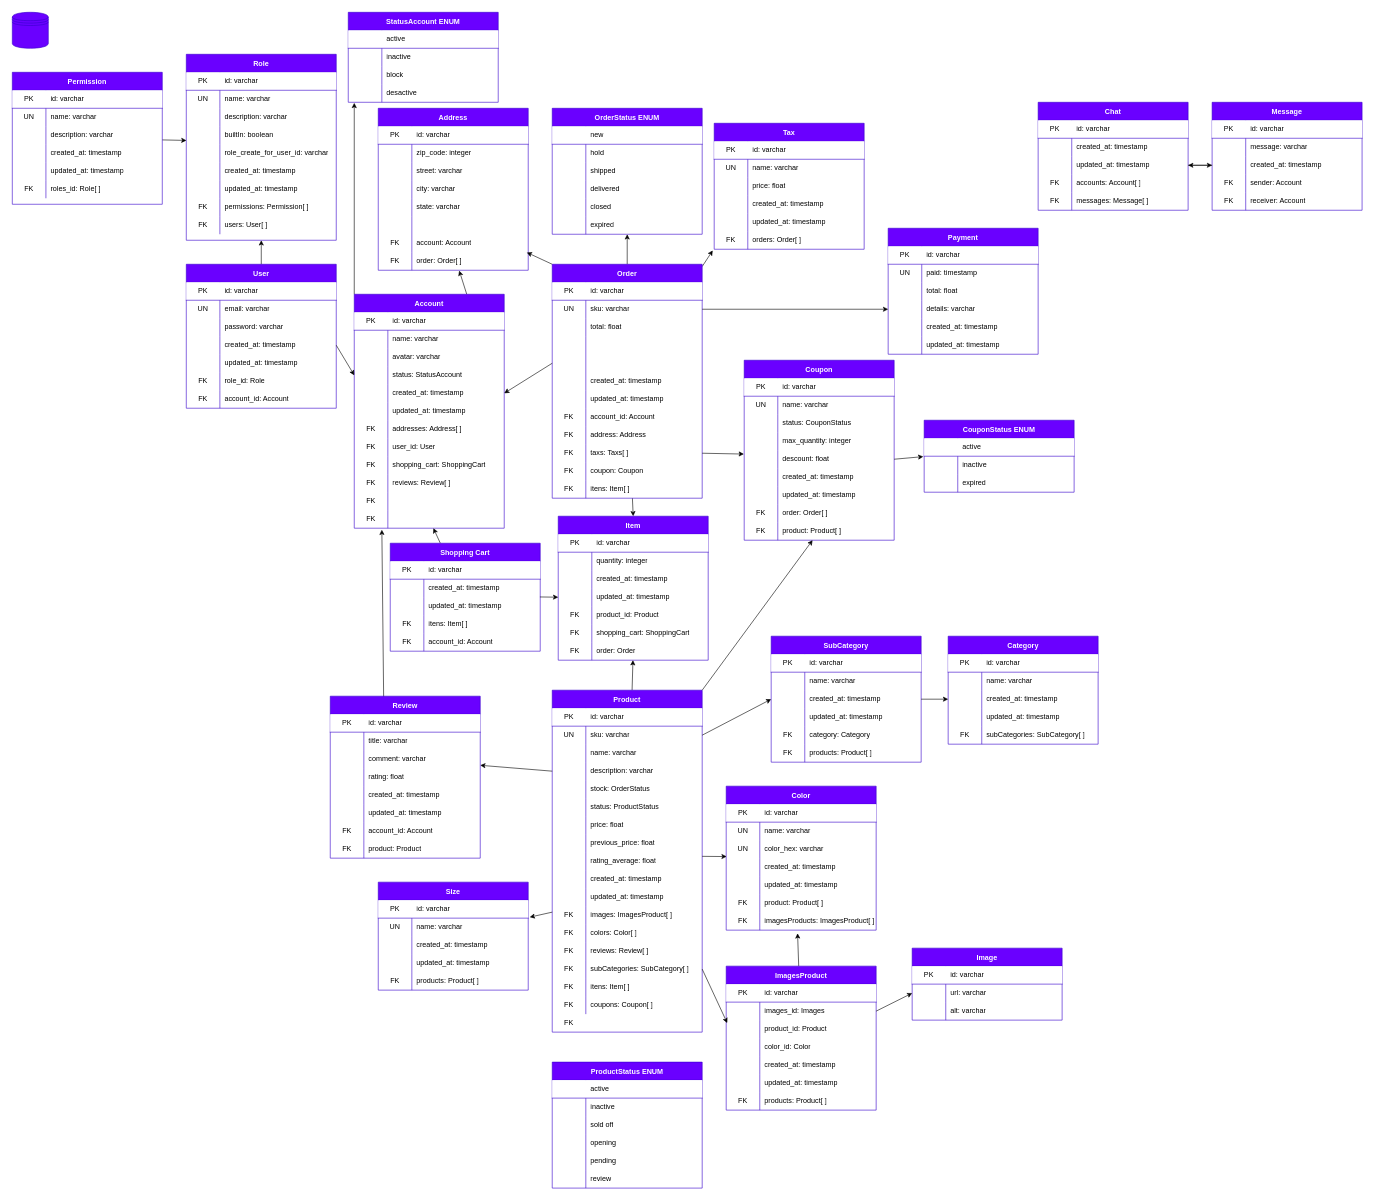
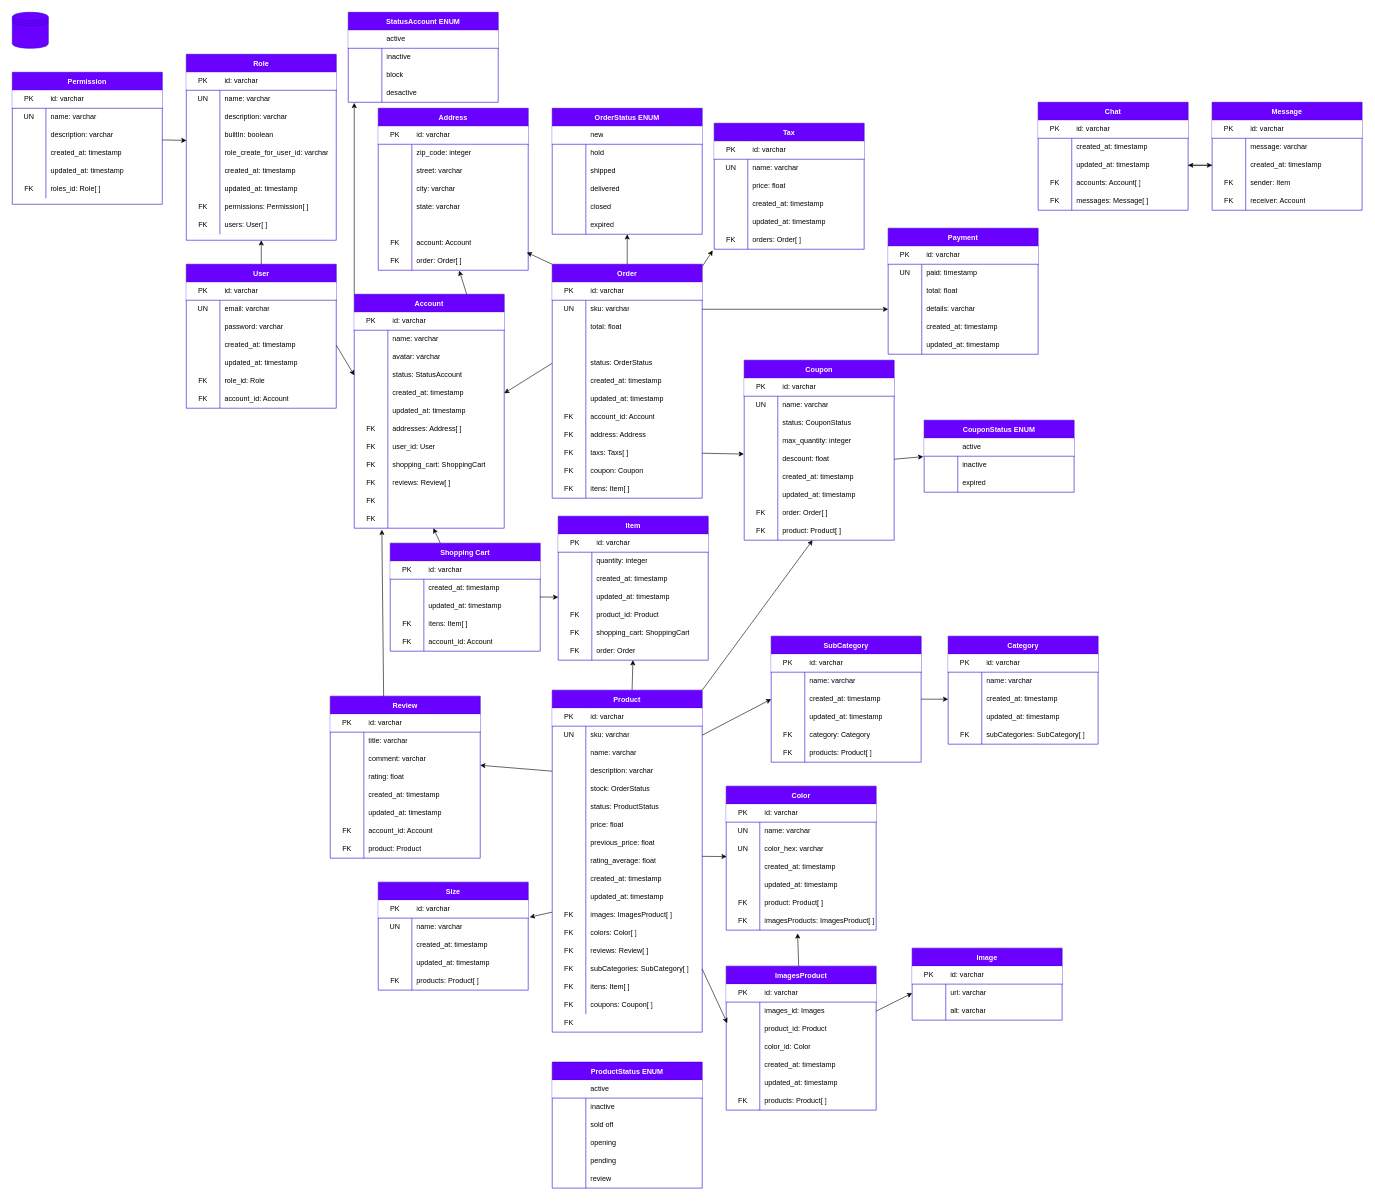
(1279, 183) -> (1273, 183)
none -> (644, 363)
(633, 505) -> none
